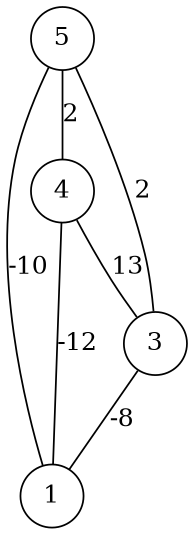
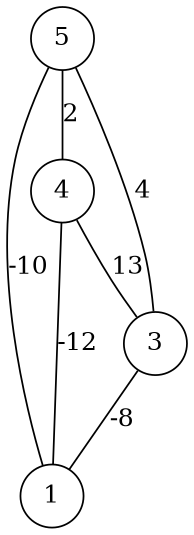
(143, 191) -> (143, 191)
